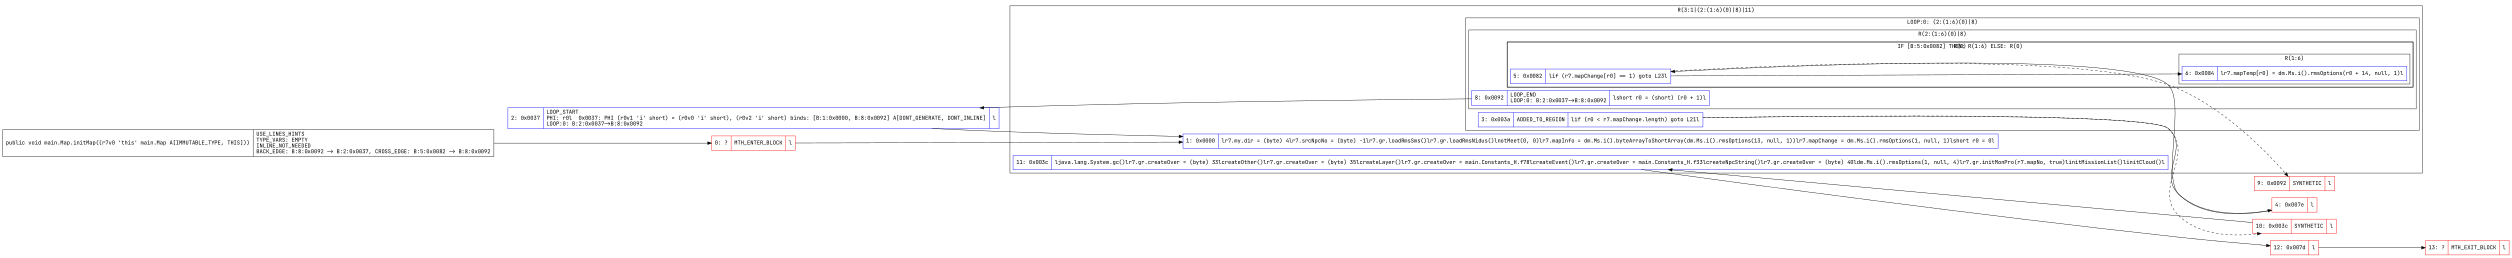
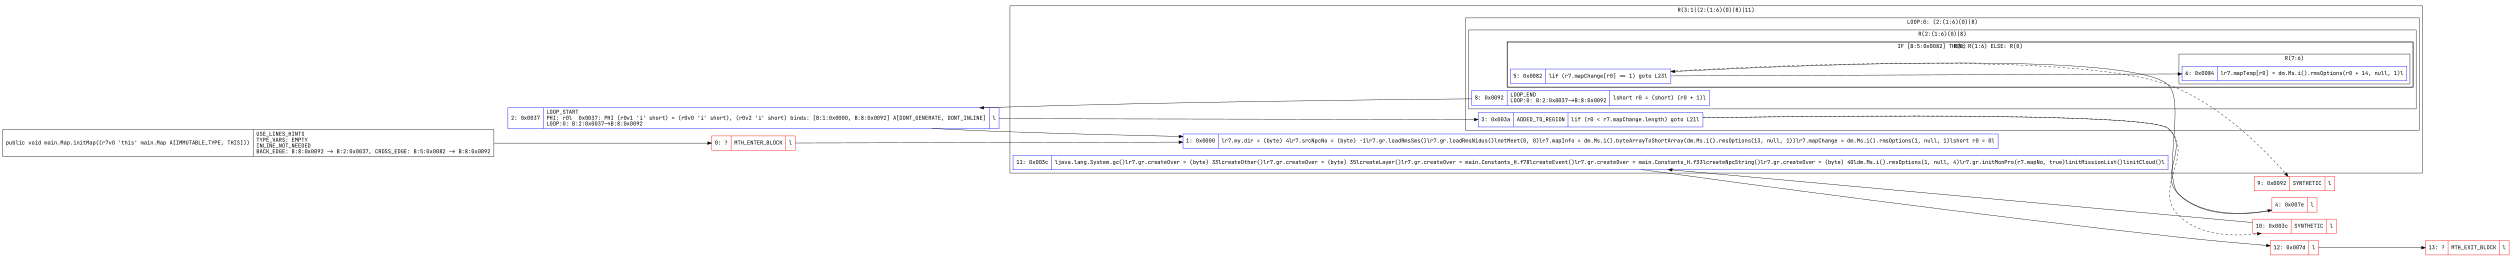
(2294, 59) -> (2294, 59)
none -> (1237, 119)
